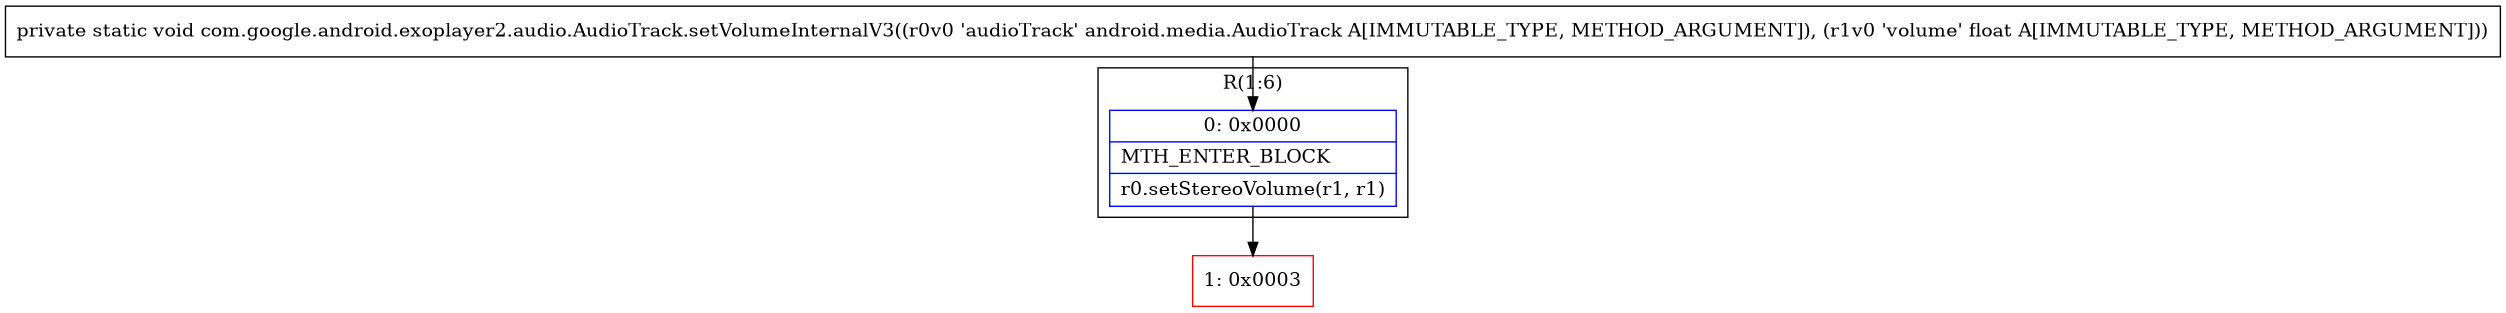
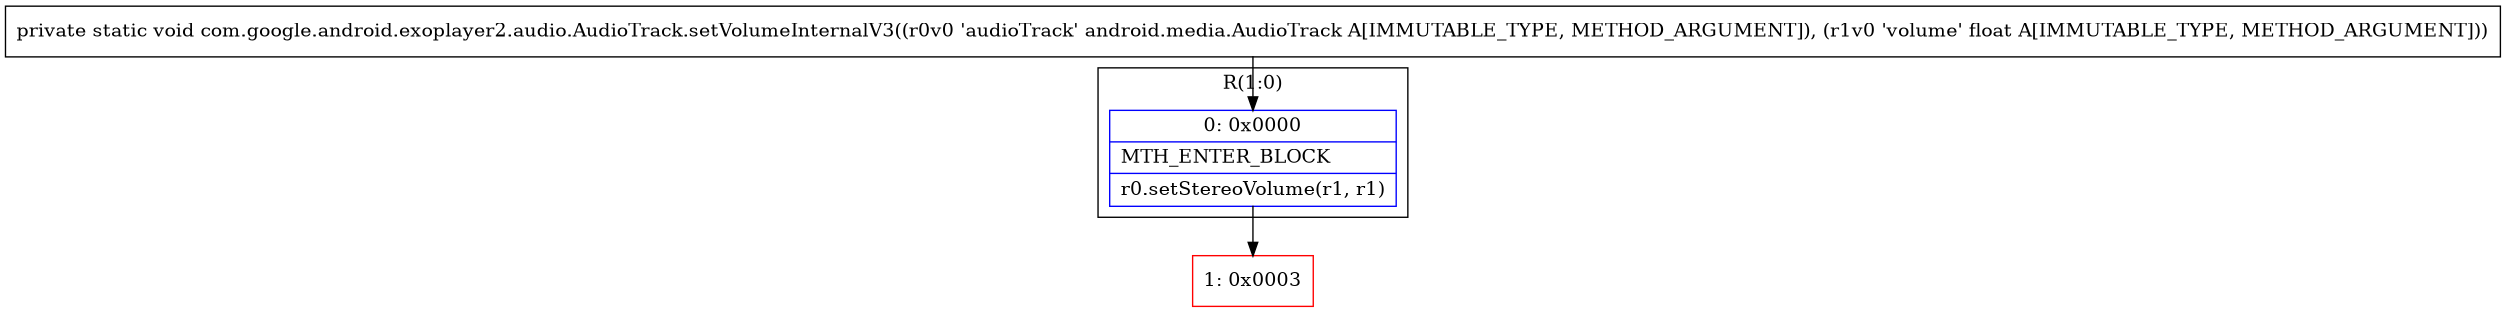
(1253, 84) -> (1253, 84)
